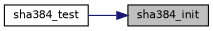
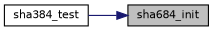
(168, 15) -> (168, 15)
